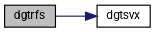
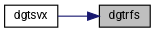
(70, 16) -> (73, 16)
